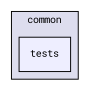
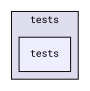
(45, 21) -> (45, 21)
